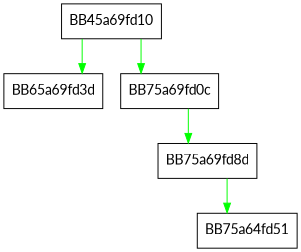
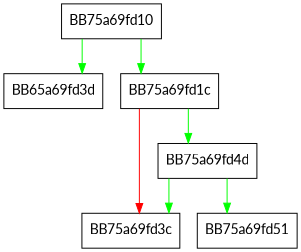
(111, 21) -> (111, 21)
(170, 91) -> (170, 91)
(207, 161) -> (207, 161)
none -> (131, 231)
(247, 231) -> (247, 231)
